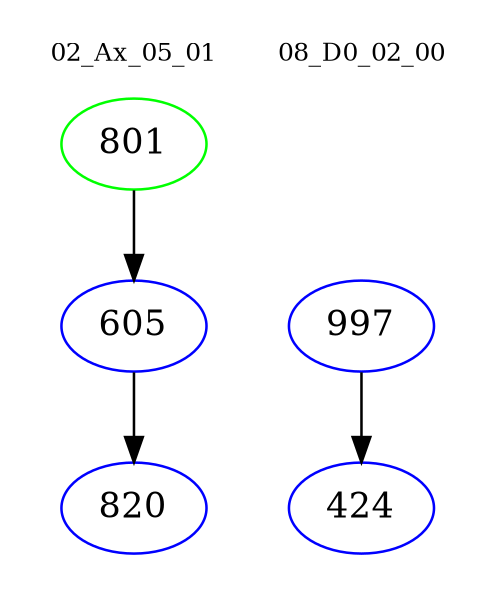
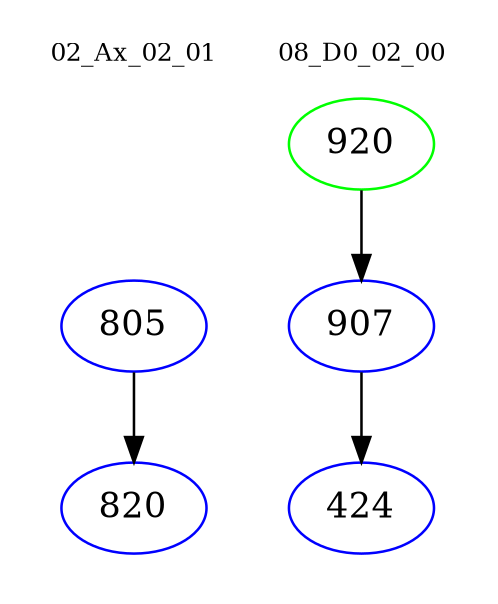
(134, 54) -> (134, 54)
(134, 144) -> none
none -> (361, 144)
(134, 326) -> (134, 326)
(361, 326) -> (361, 326)
